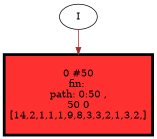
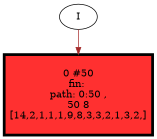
(78, 95) -> (78, 95)
